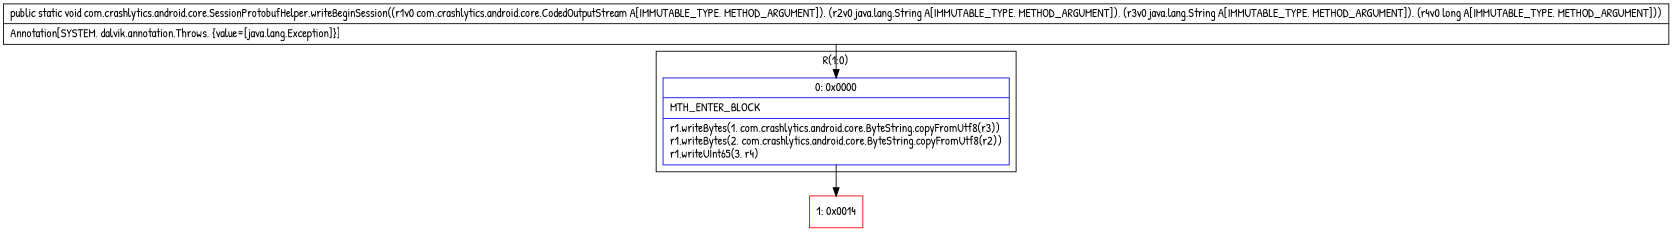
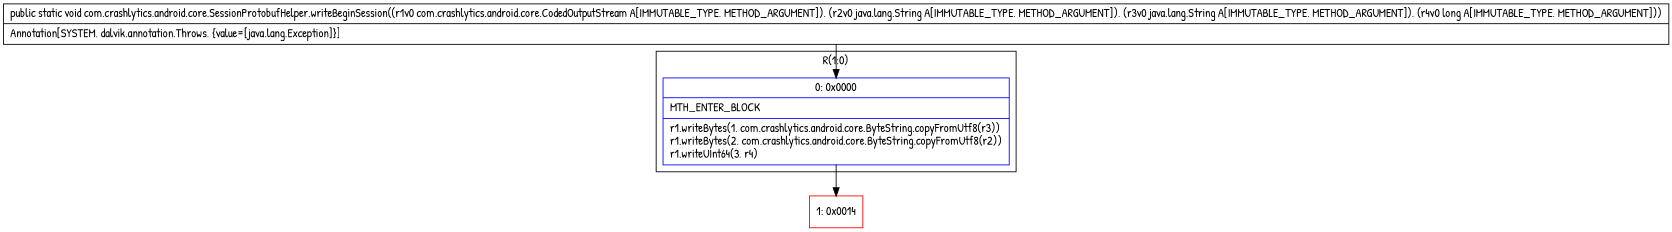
(714, 154) -> (714, 154)
